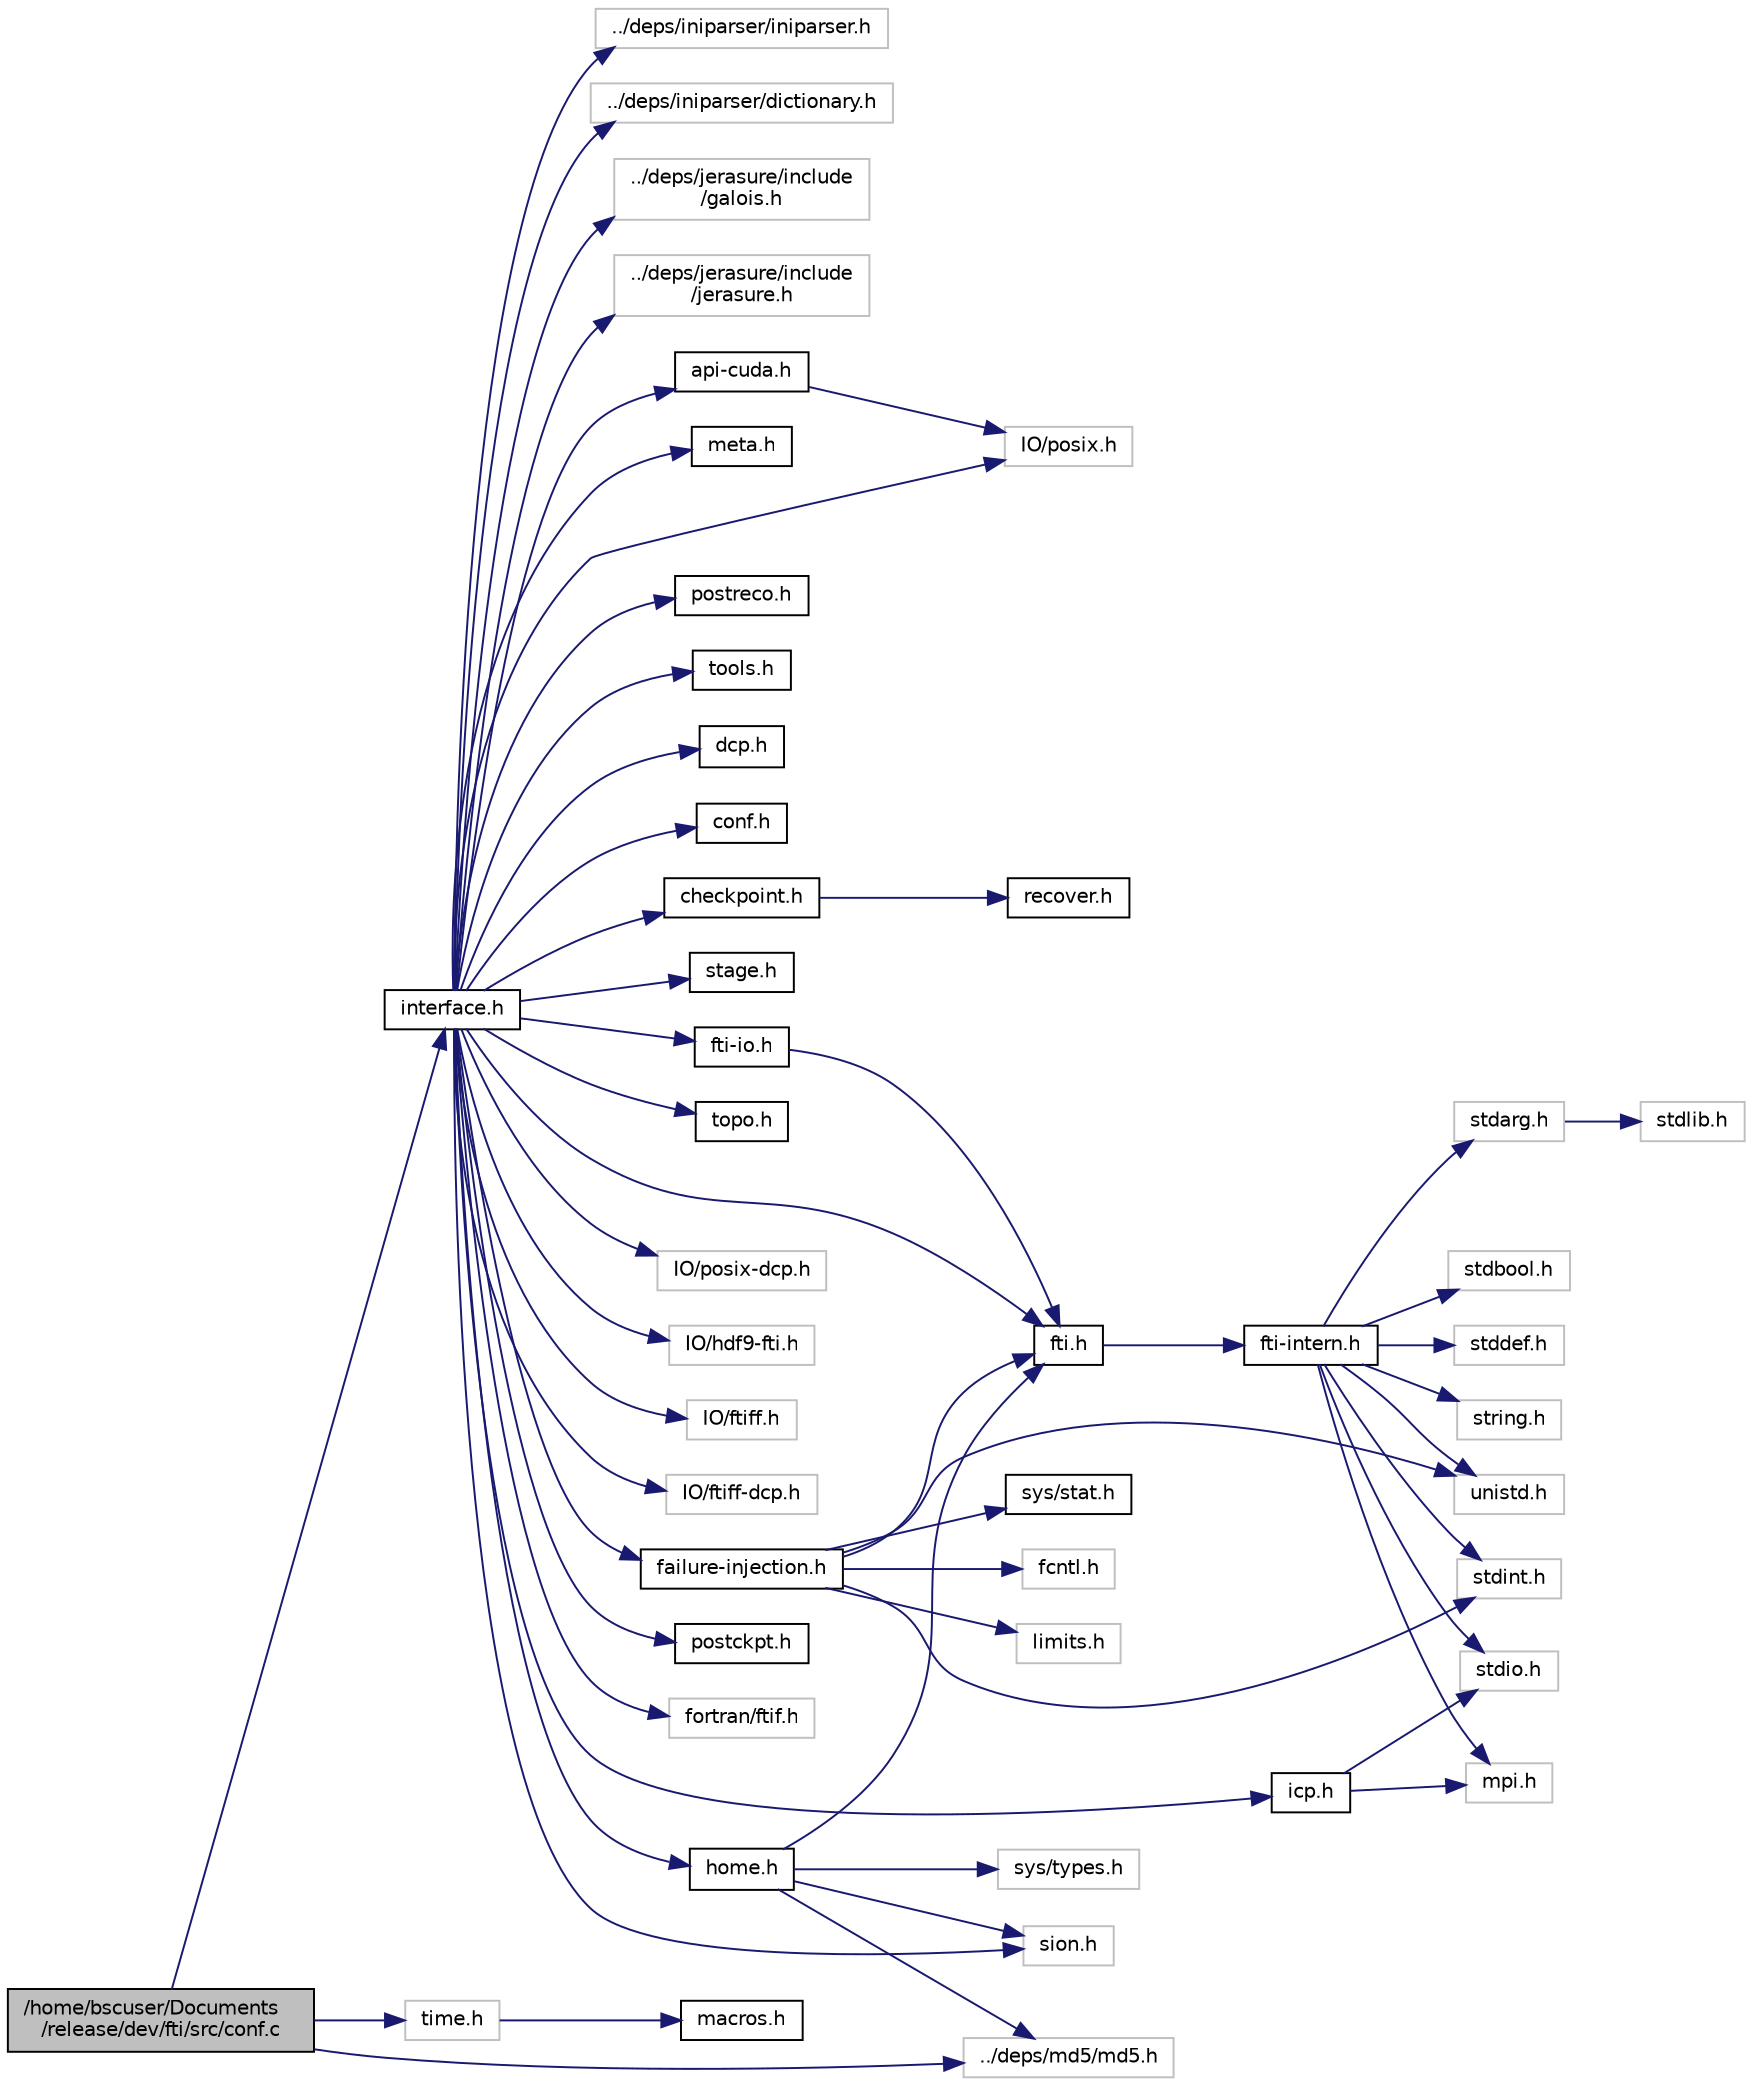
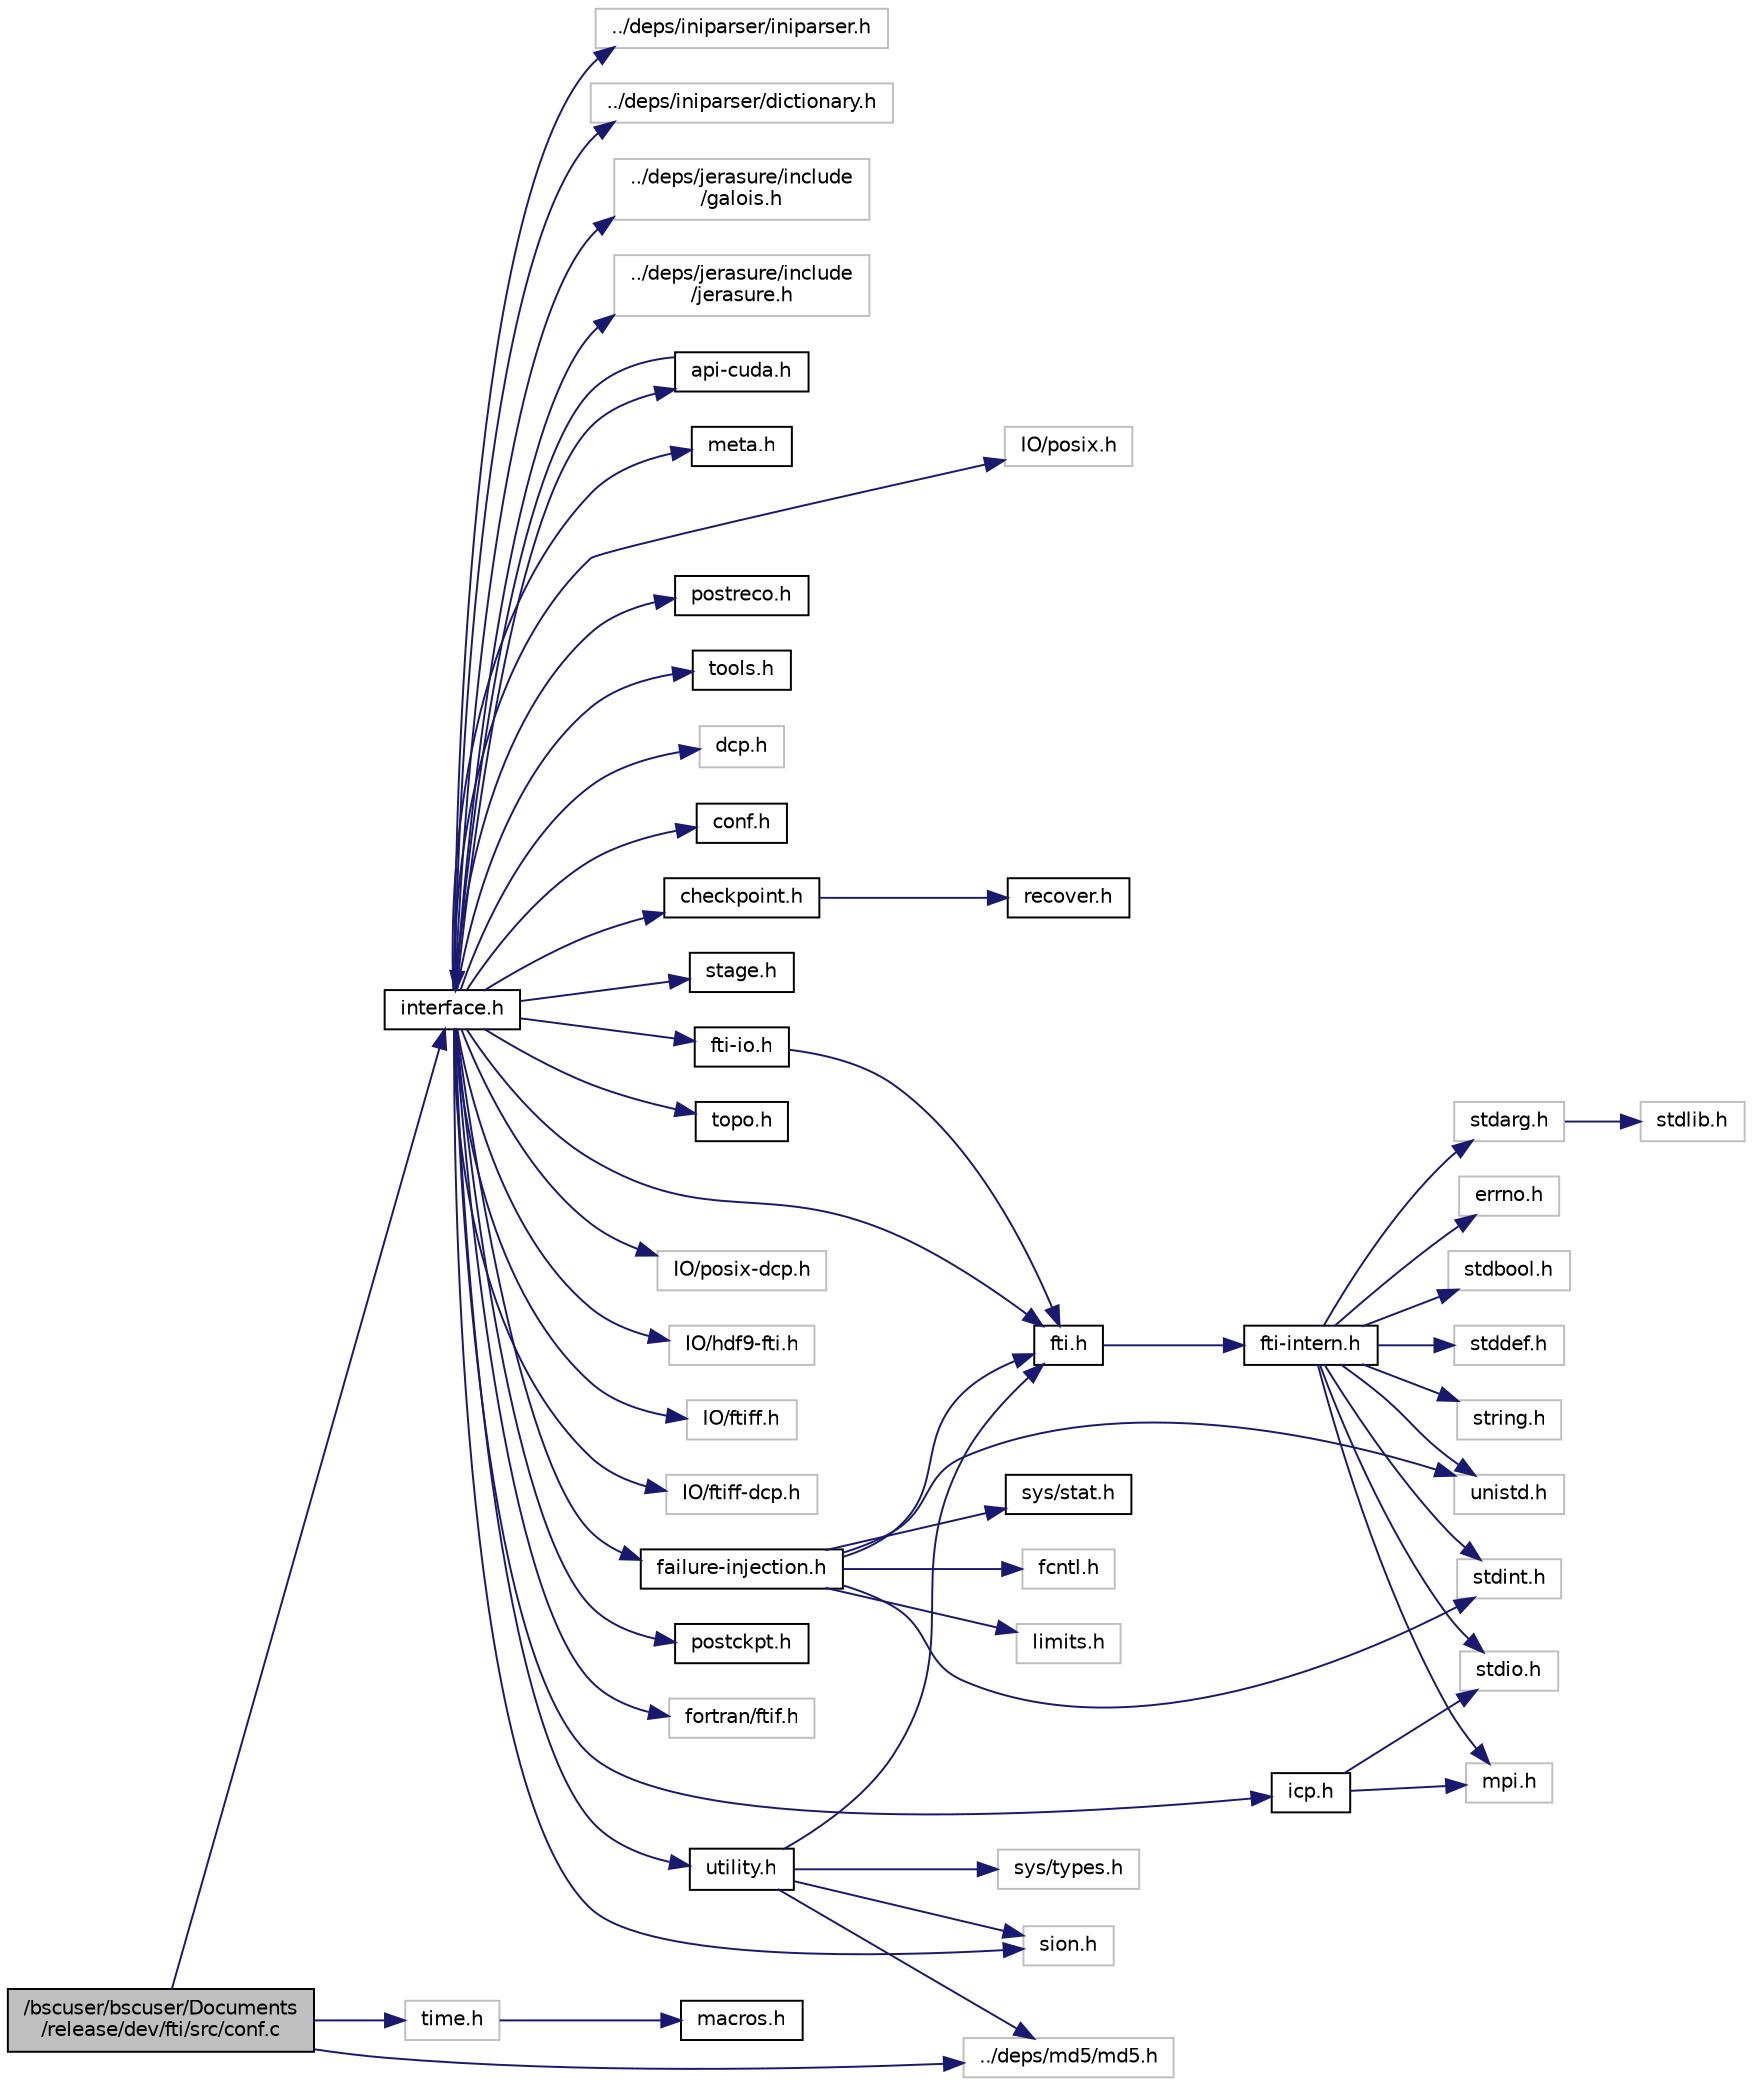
(897, 407) -> (539, 494)
(742, 747) -> (742, 747)
none -> (1509, 1196)
(742, 1869) -> (742, 1869)
(161, 2020) -> (161, 2020)
